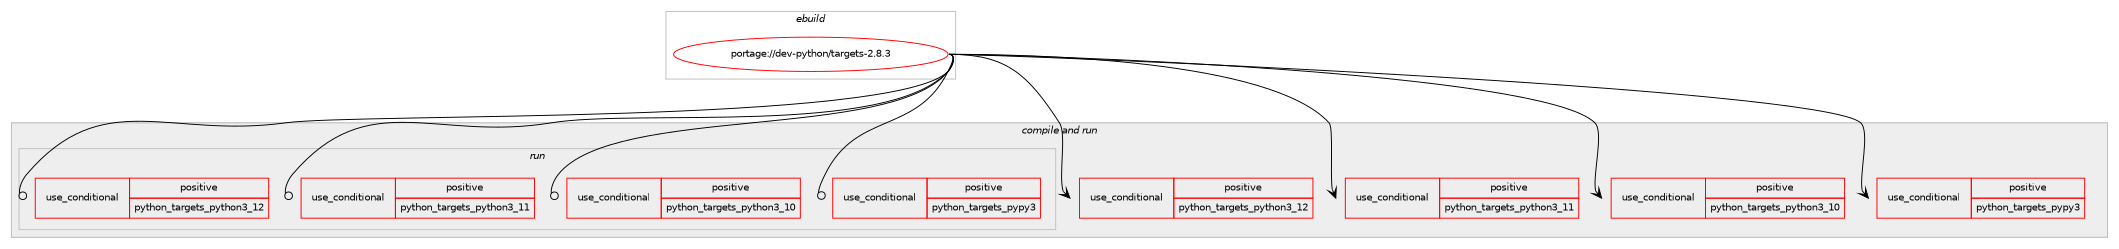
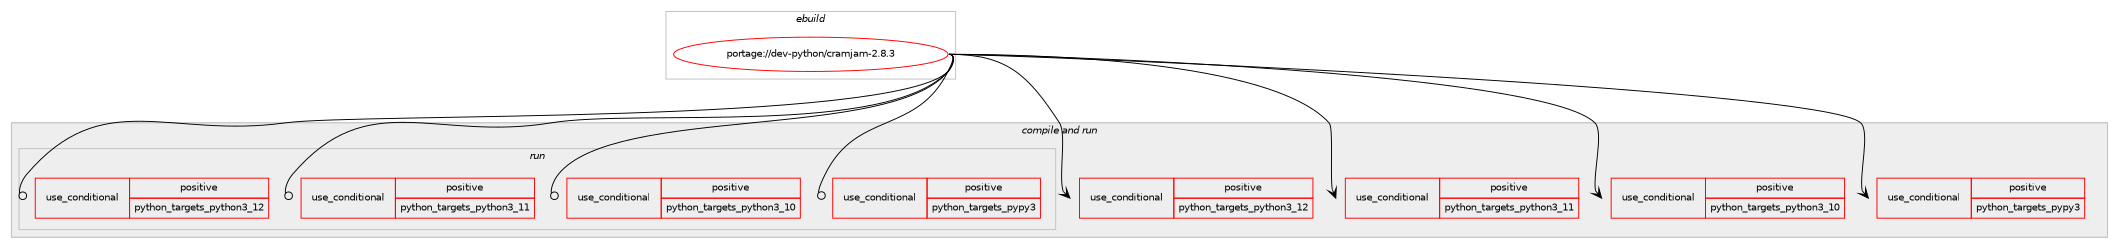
(811, 54) -> (811, 54)
